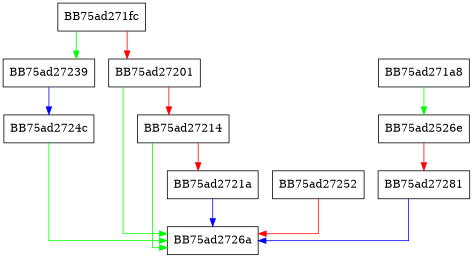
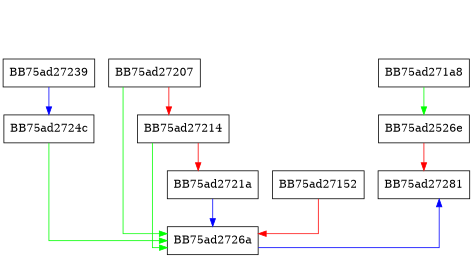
(102, 17) -> none
(155, 73) -> (155, 73)
(318, 185) -> (318, 185)
(358, 241) -> (369, 248)
